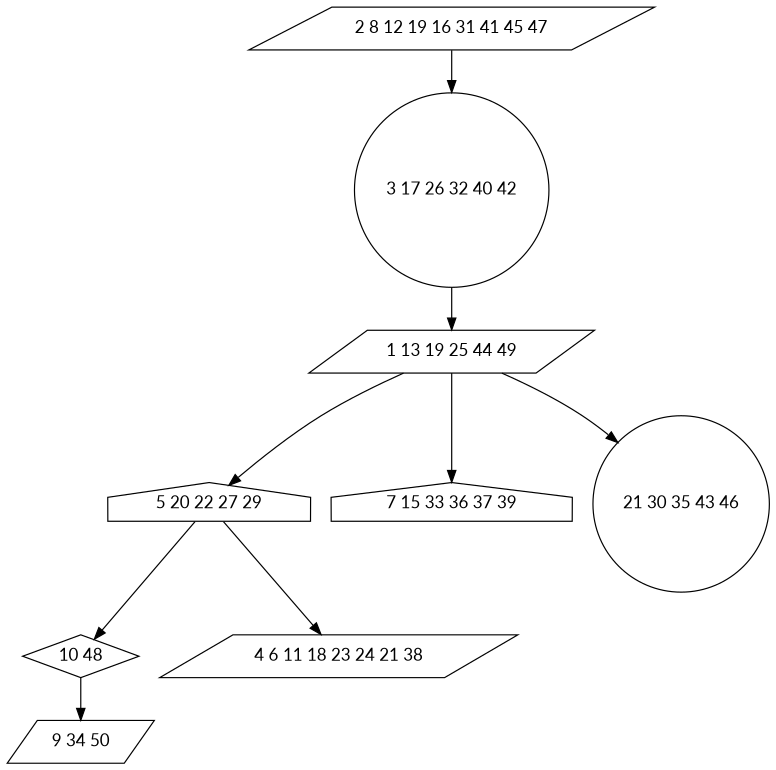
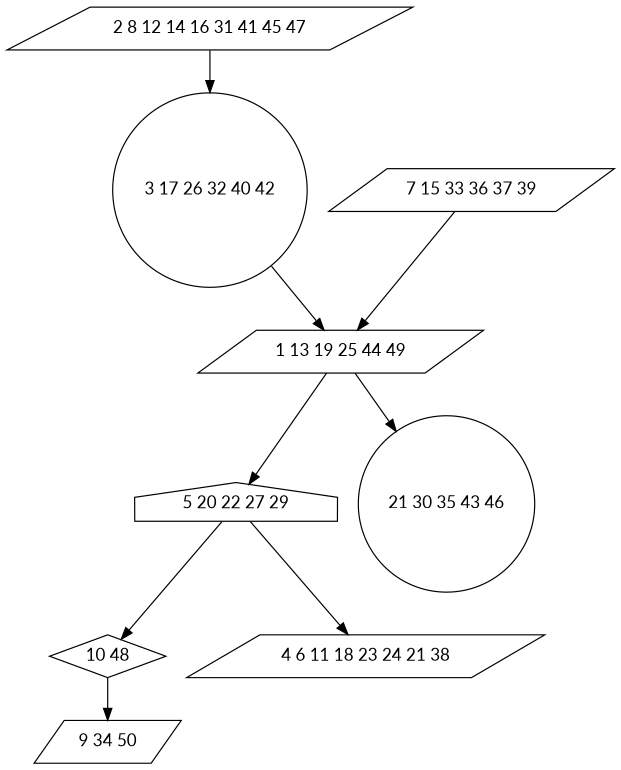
(452, 29) -> (210, 29)
(452, 422) -> (410, 266)
(452, 504) -> (471, 190)
